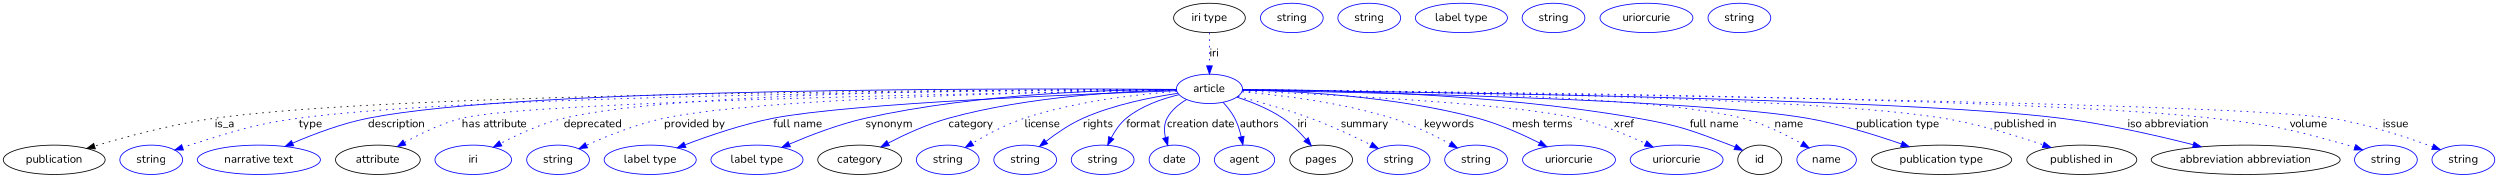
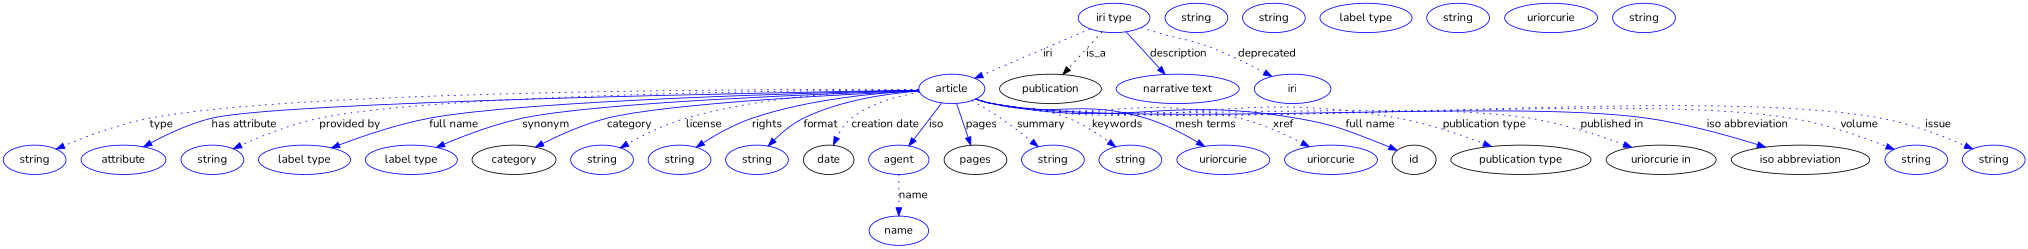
(1209, 18) -> (1114, 18)
(732, 93) -> (1143, 50)
(835, 95) -> (1205, 45)
(1525, 96) -> (899, 191)
(416, 103) -> (1085, 50)
(593, 106) -> (358, 106)
(1723, 109) -> (1231, 109)
(1169, 115) -> (873, 106)
(1260, 124) -> (936, 124)
(1302, 124) -> (982, 124)
(378, 160) -> (124, 160)
(1174, 160) -> (829, 160)
(2082, 160) -> (1661, 160)
(2246, 160) -> (1801, 160)
